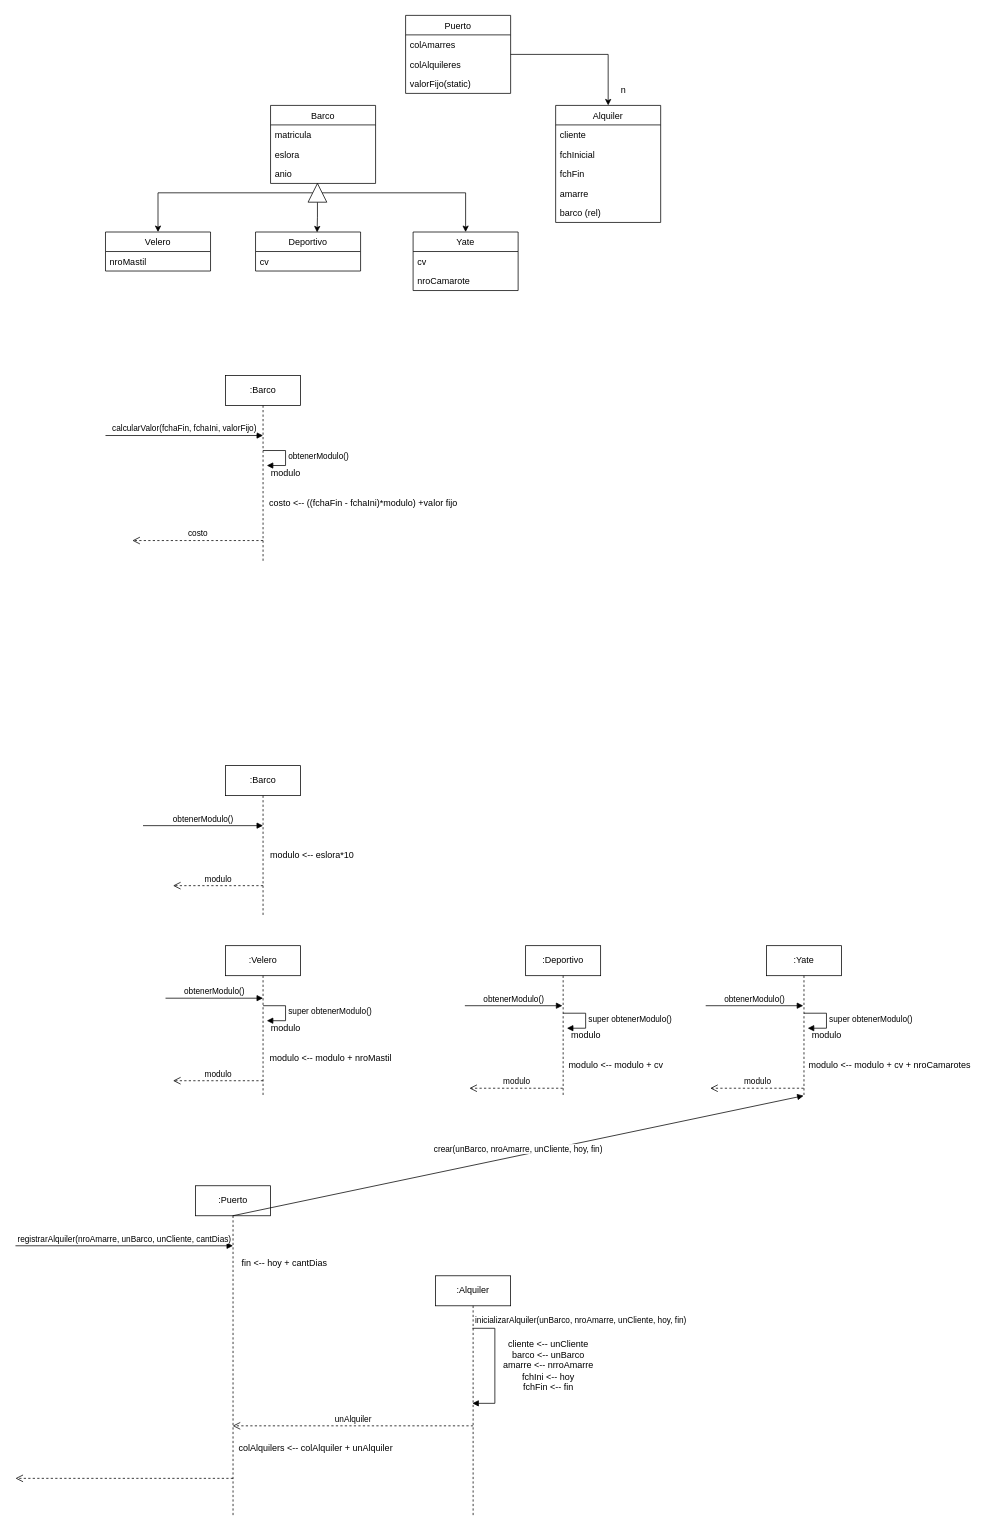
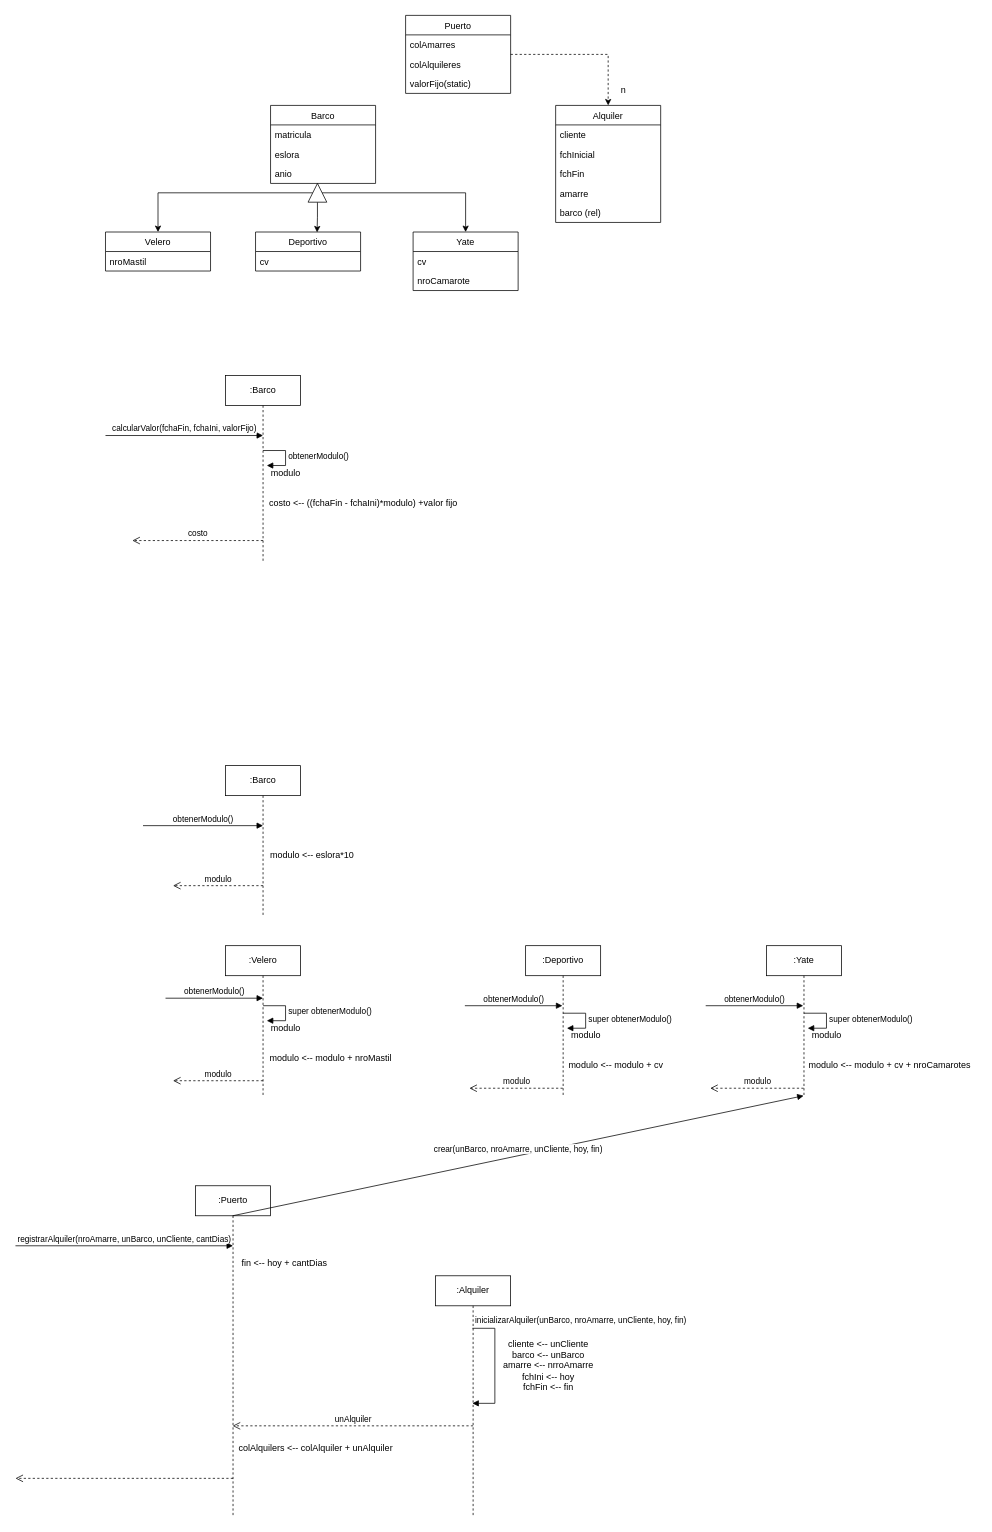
(583, 54) -> (583, 54)
